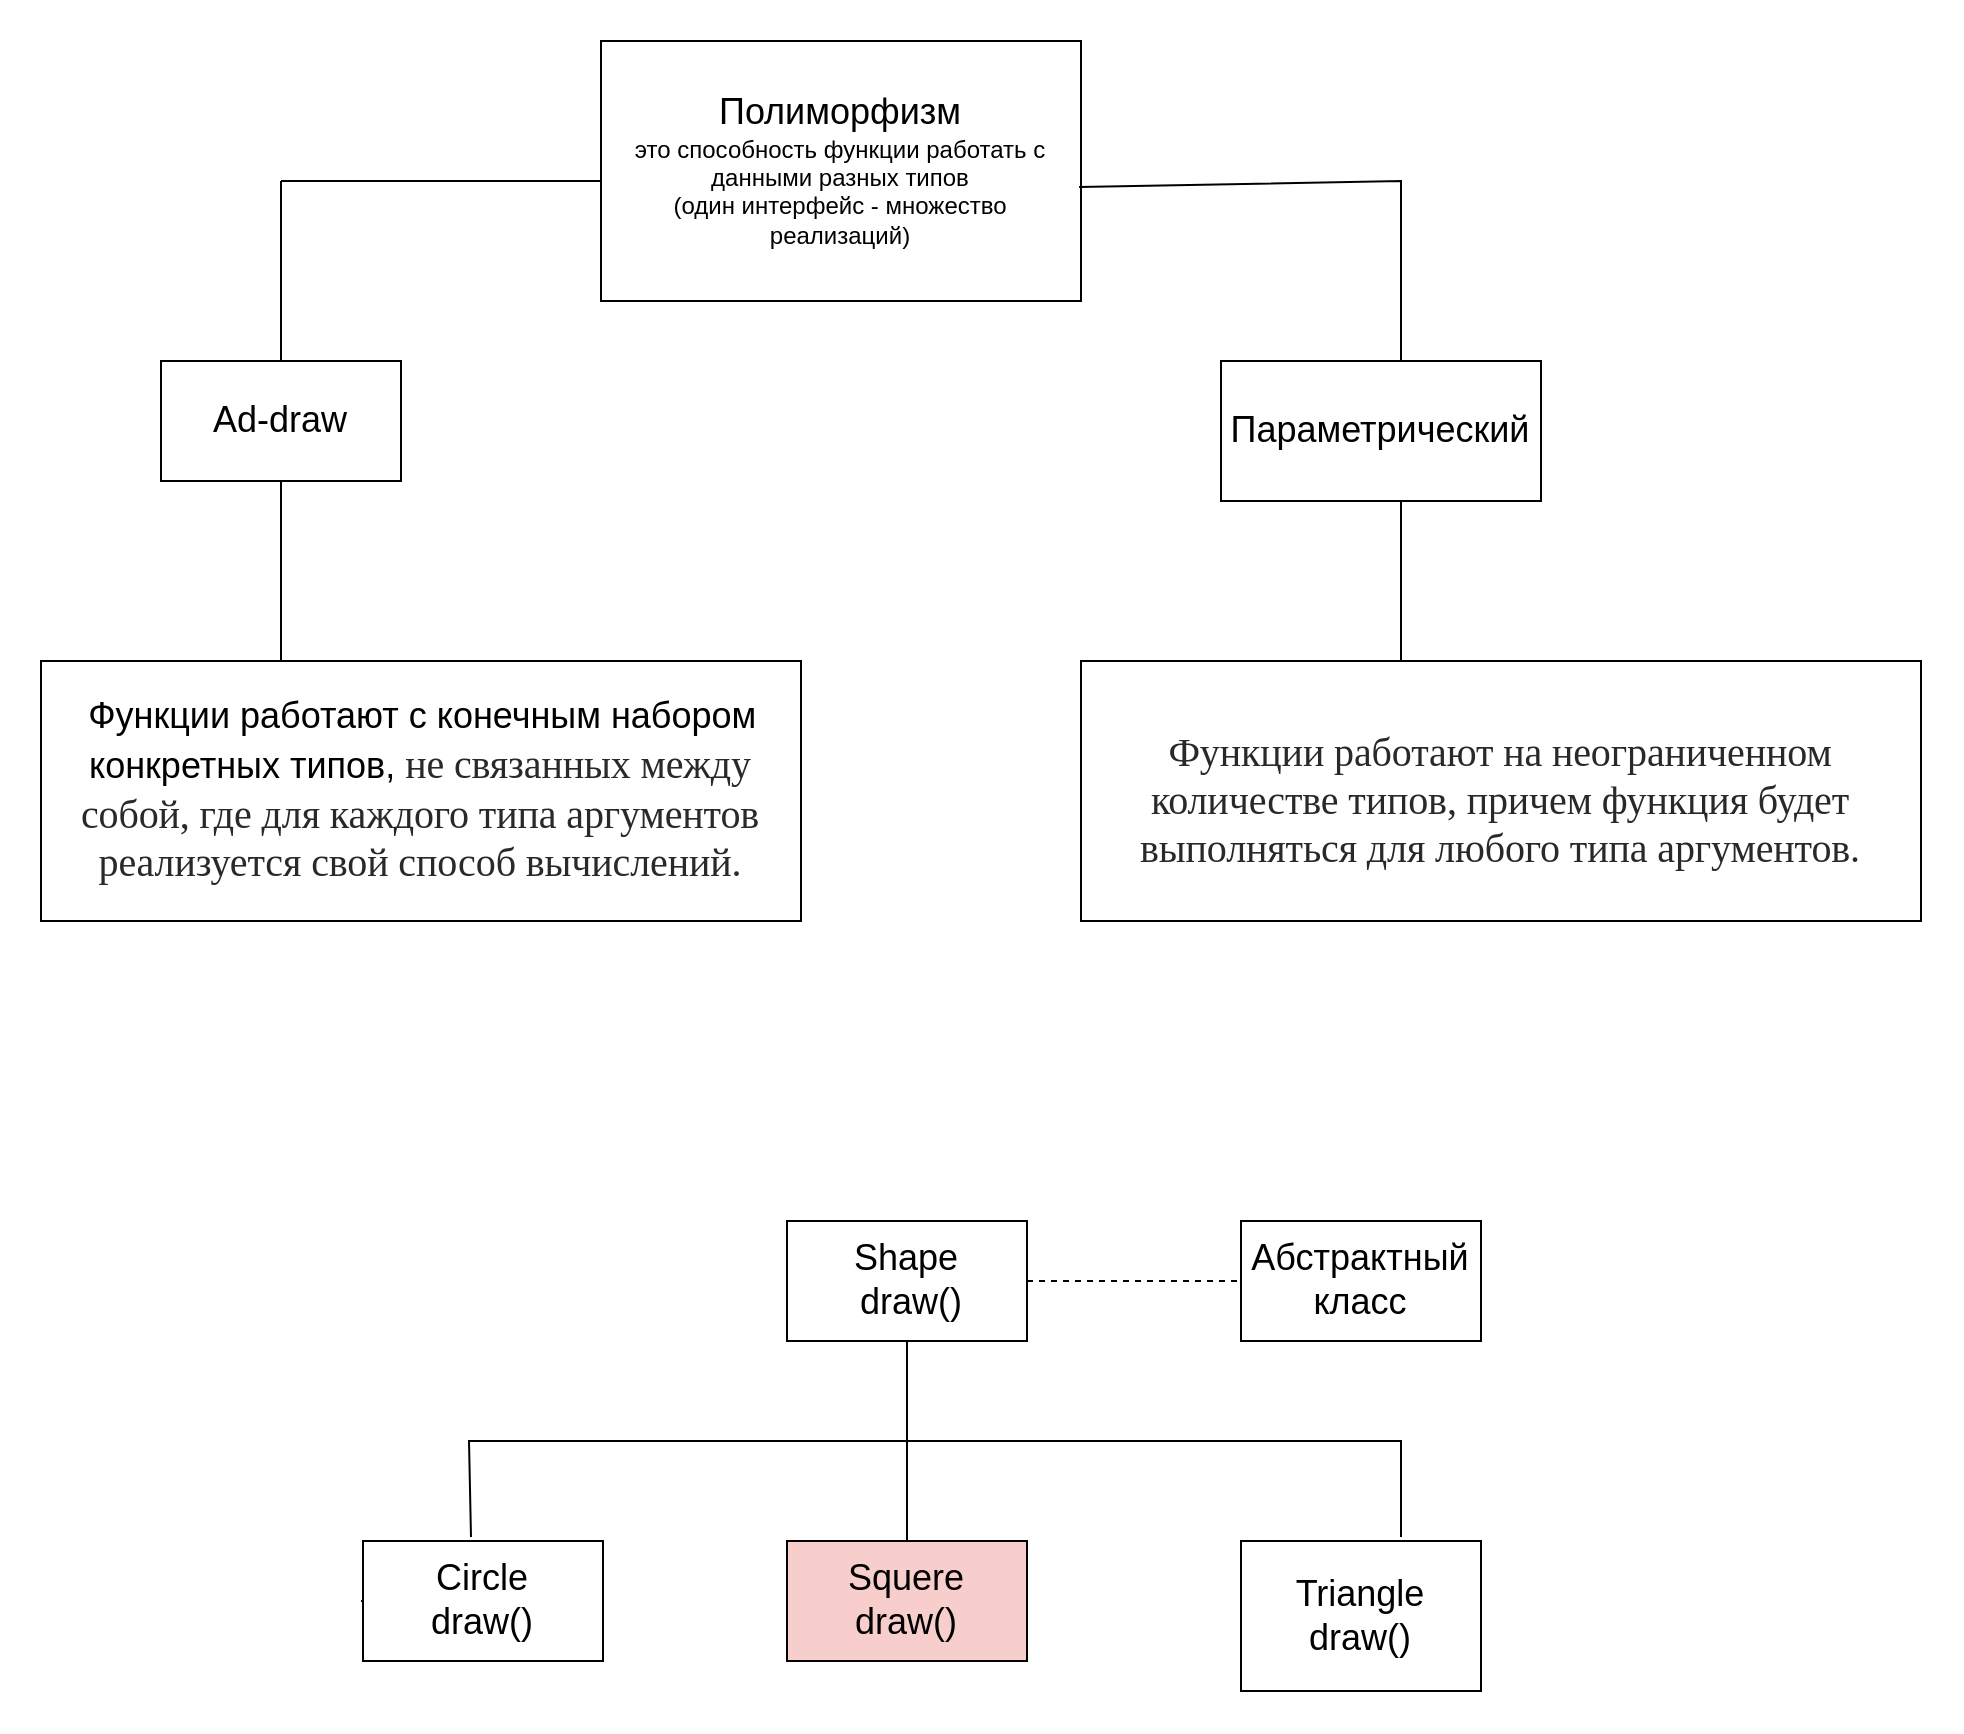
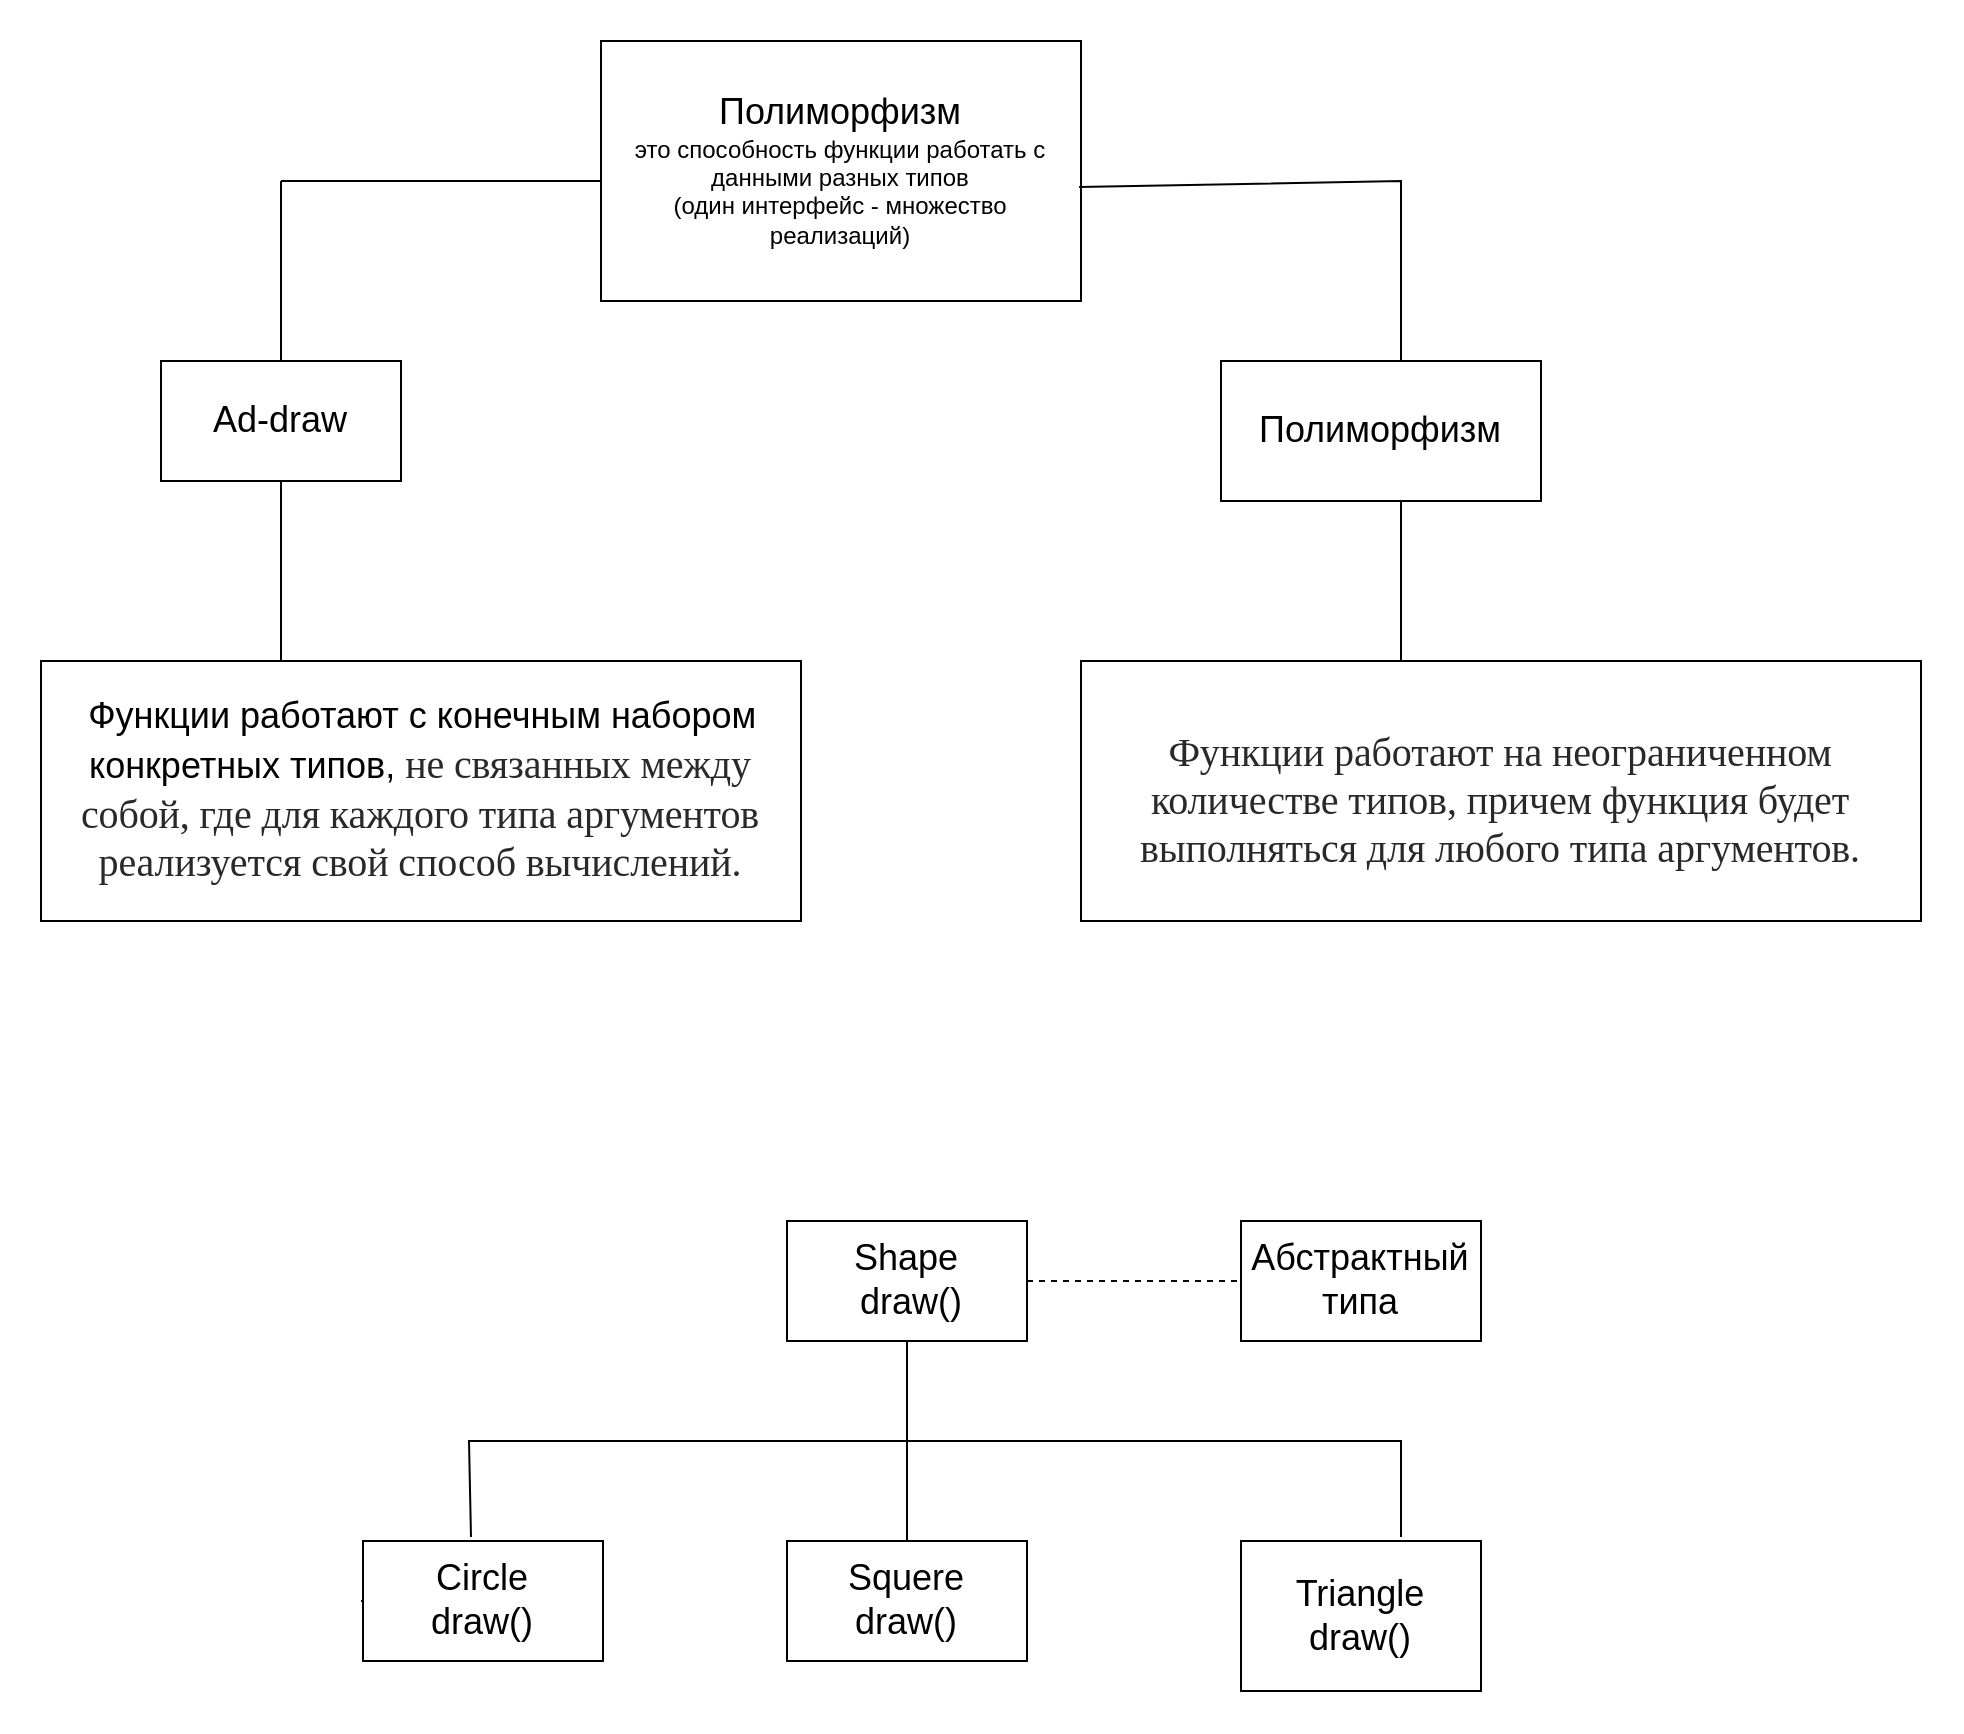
(1381, 431) -> (1381, 431)
(1361, 1281) -> (1361, 1281)
(907, 1601) -> (907, 1601)
